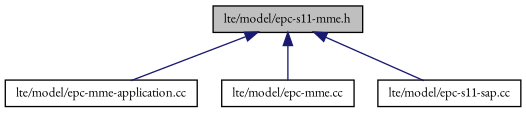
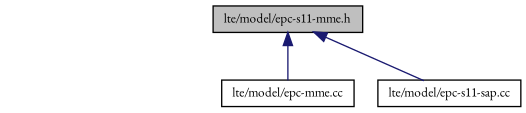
(101, 93) -> none
